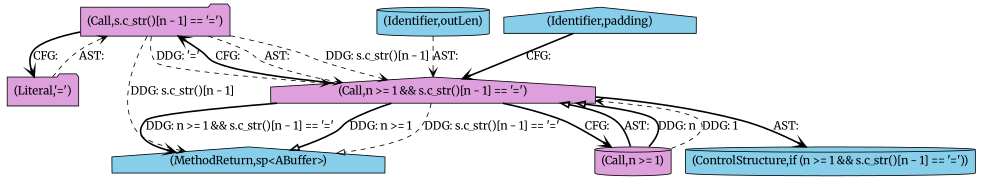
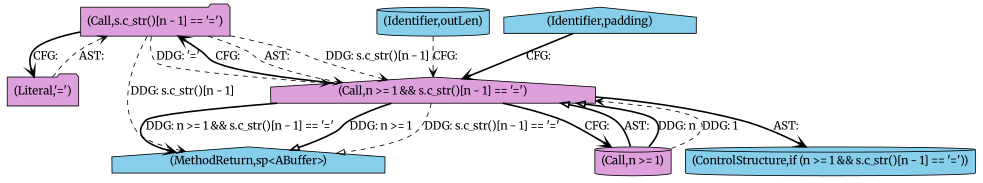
(447, 57) -> (447, 57)
